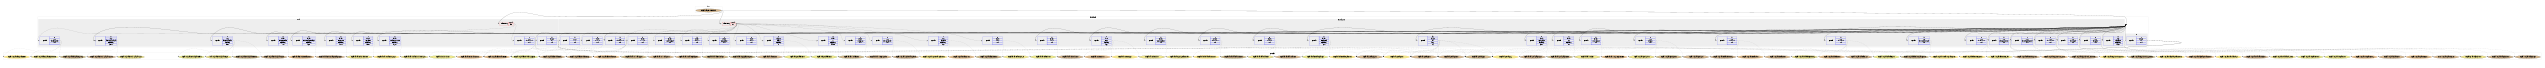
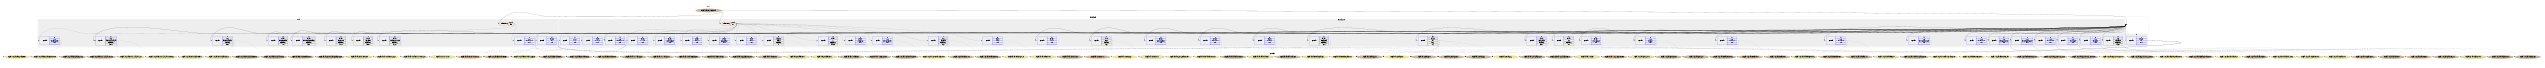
none -> (162, 57)
(219, 57) -> (219, 57)
(330, 57) -> (330, 57)
(989, 57) -> (989, 57)
(1560, 57) -> (1560, 57)
(1832, 57) -> (1832, 57)
(1915, 57) -> (1915, 57)
(2446, 57) -> (2446, 57)
